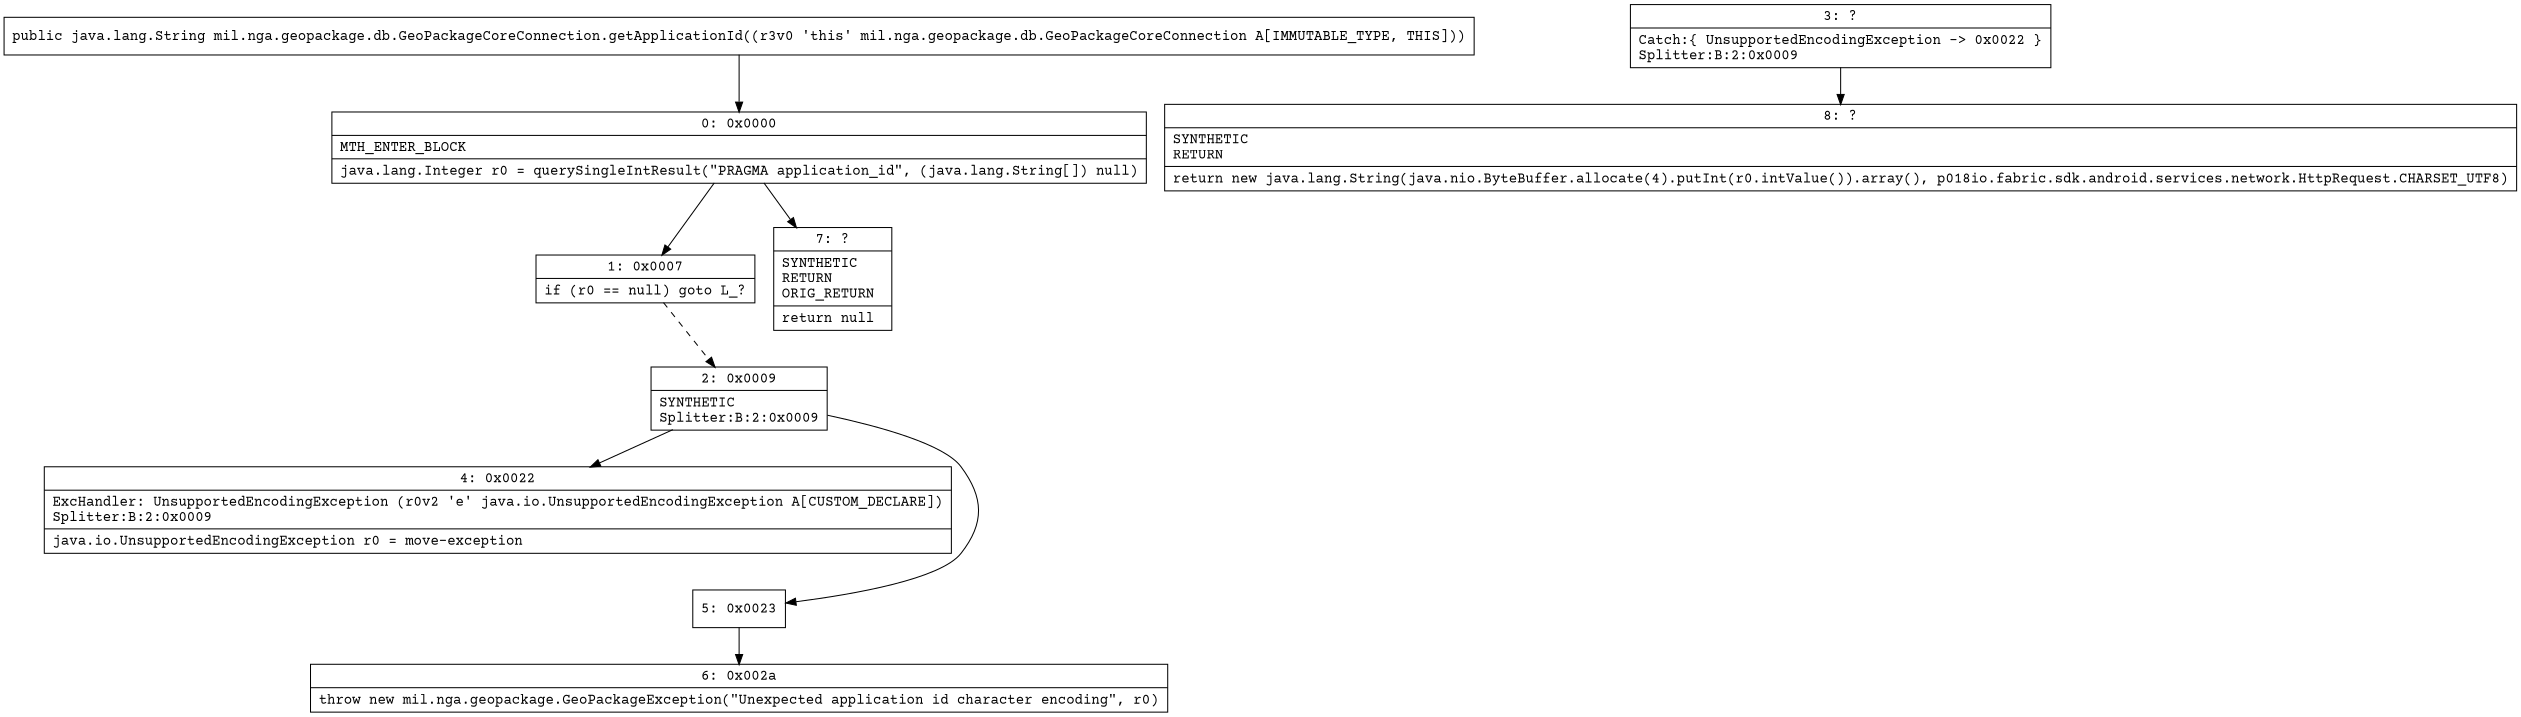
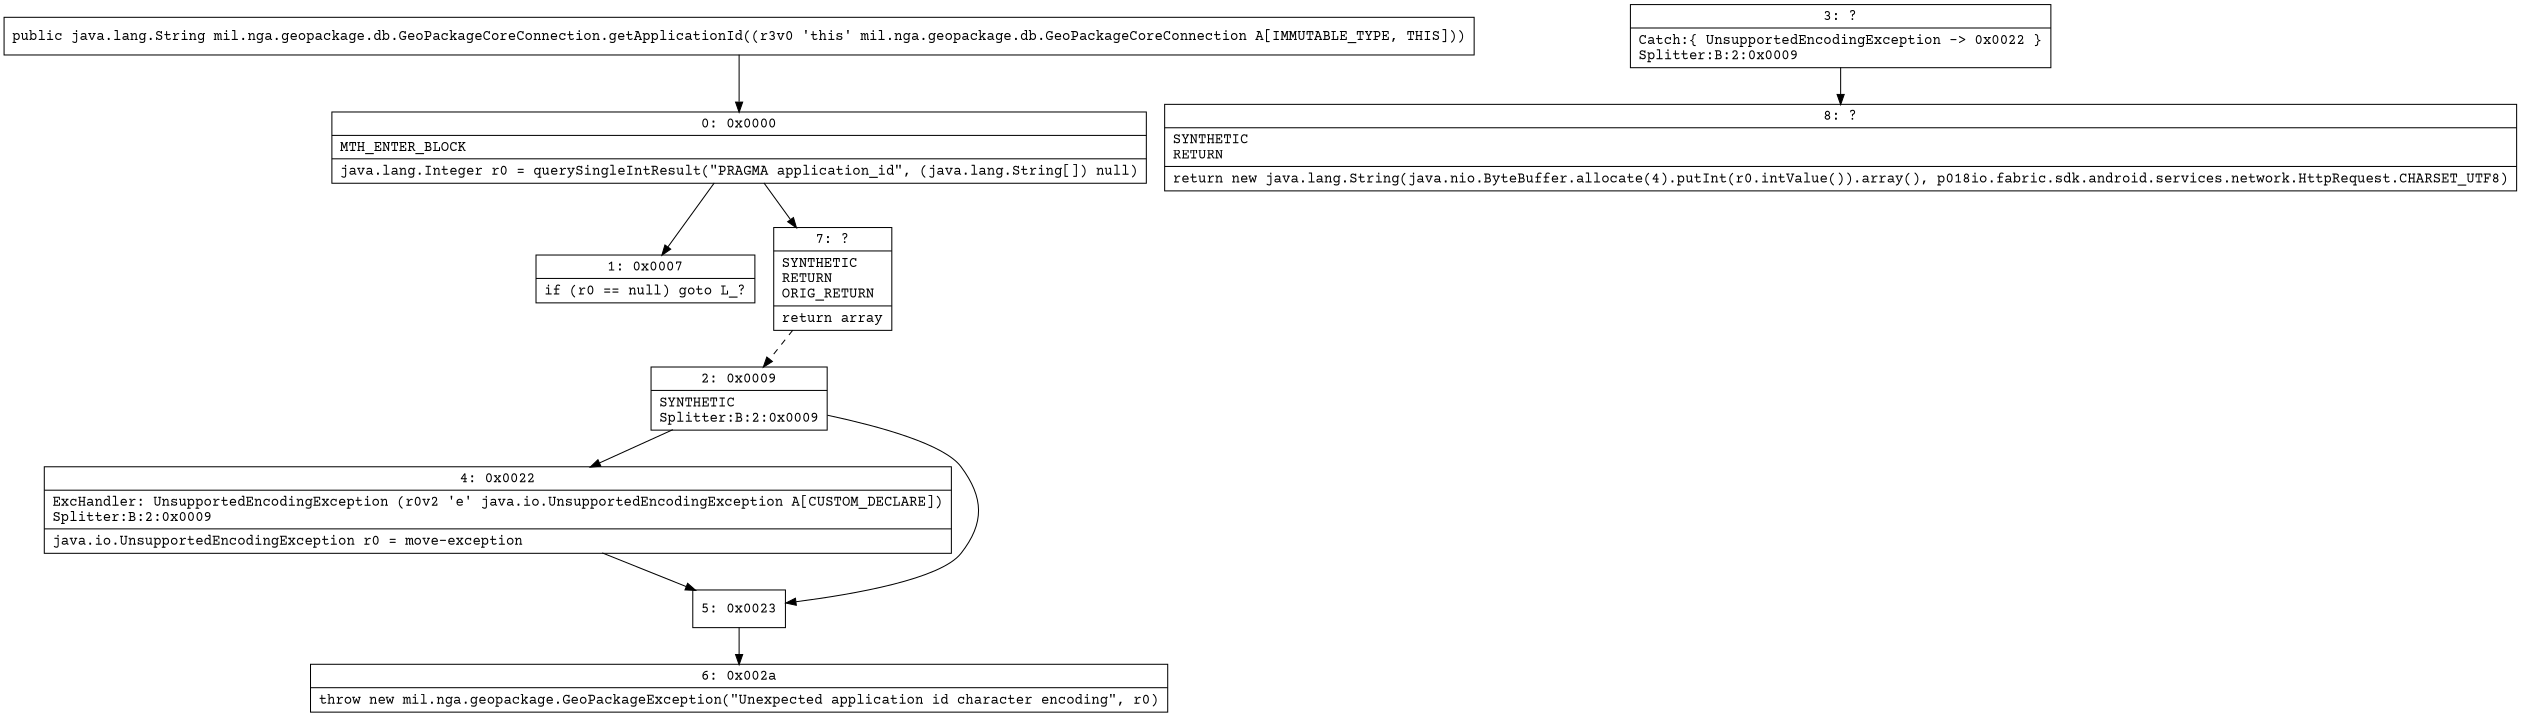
(828, 318) -> (833, 318)
(686, 331) -> (781, 345)
none -> (644, 570)
